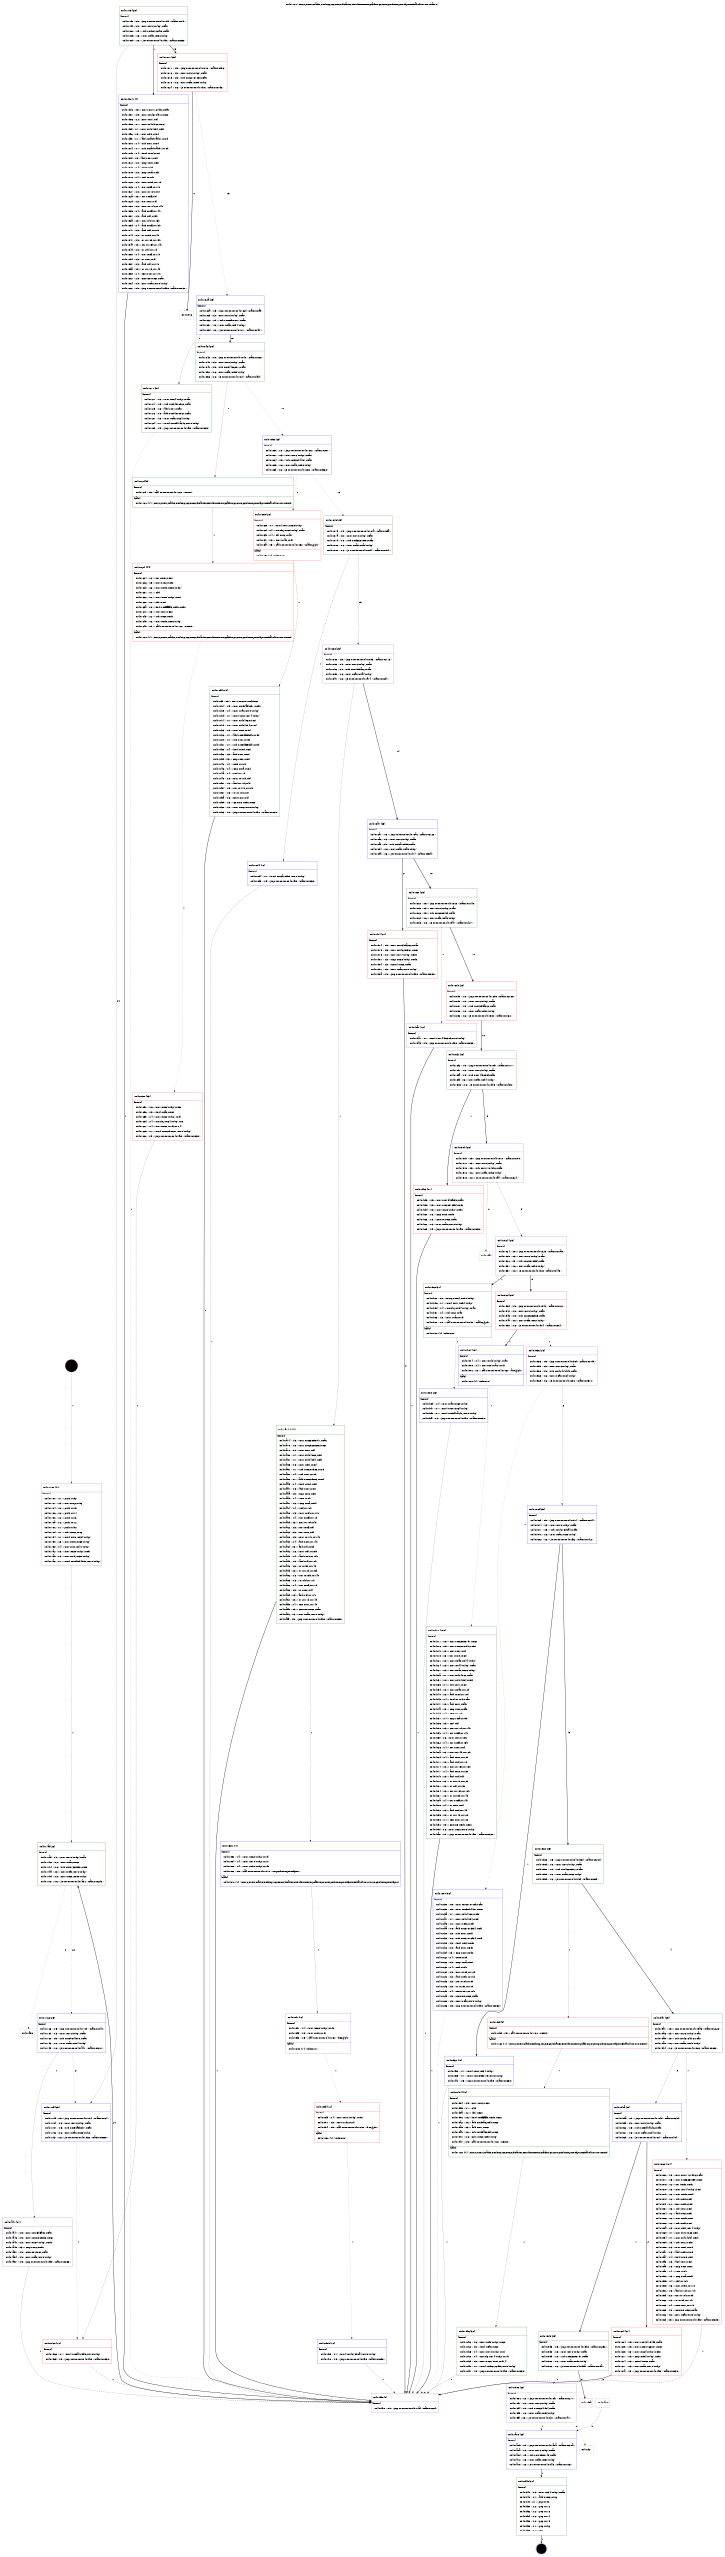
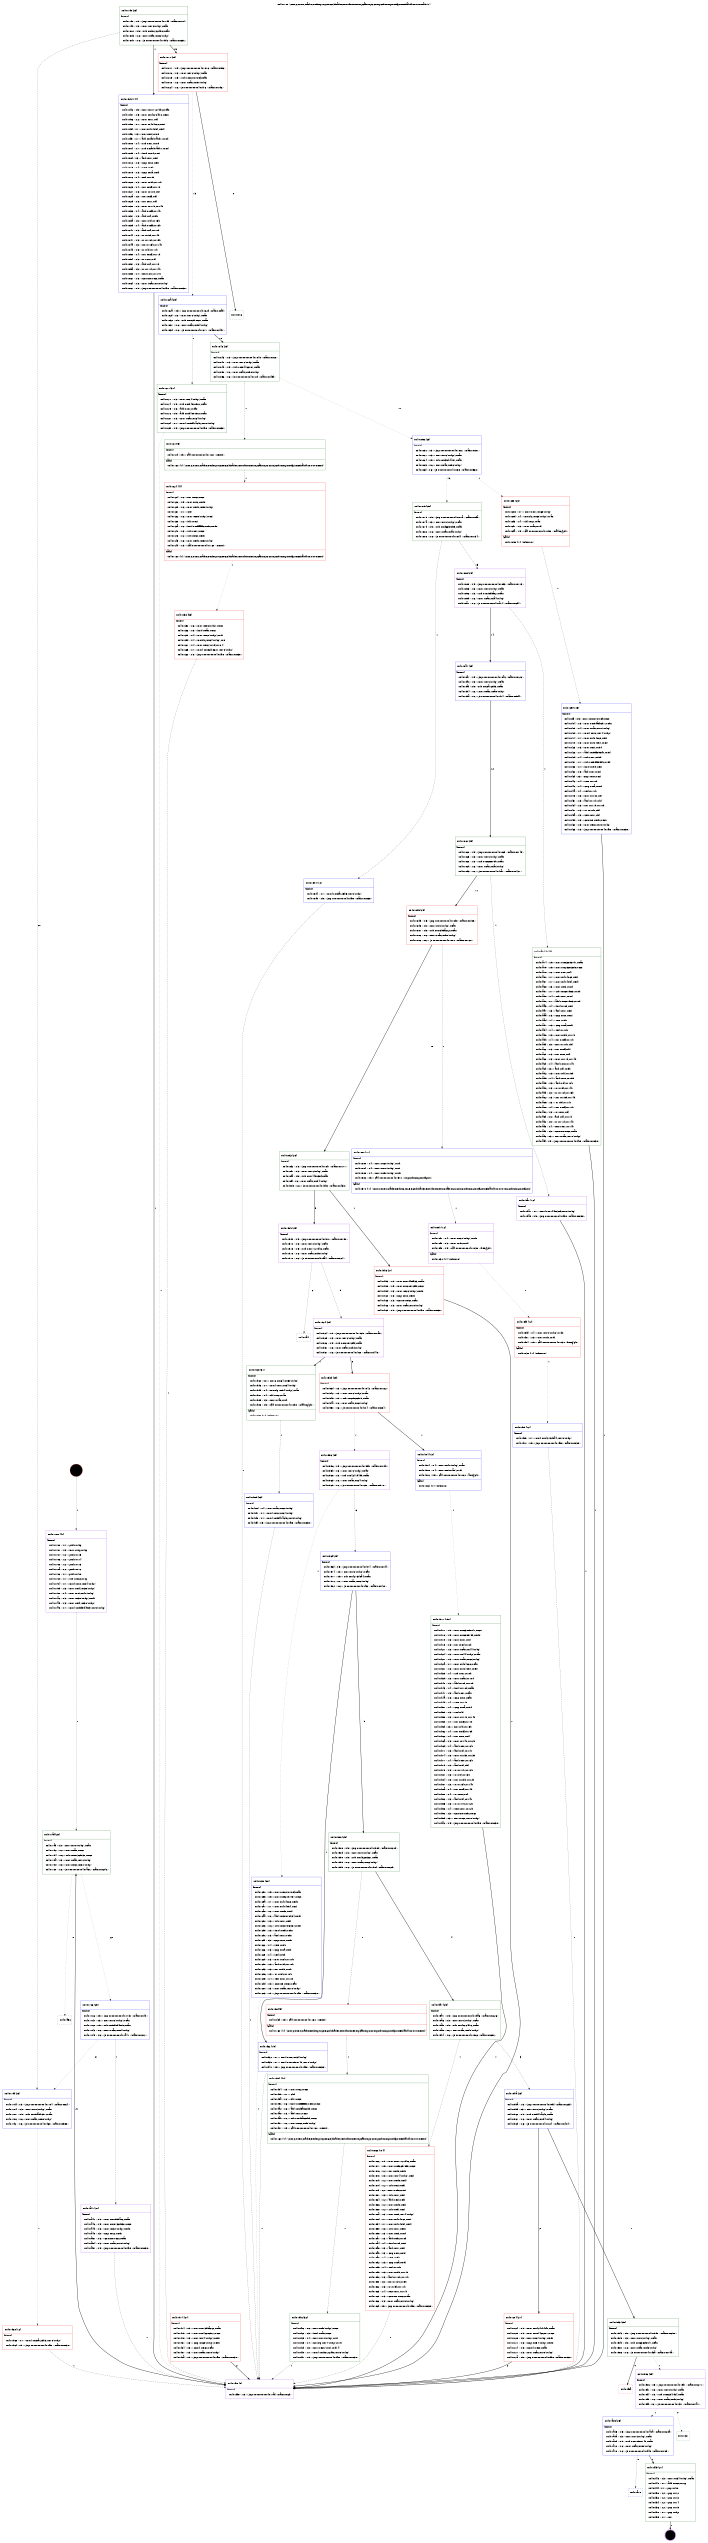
(245, 751) -> (596, 769)
(402, 893) -> none
(310, 1732) -> (442, 1046)
(136, 1741) -> (166, 1538)
(594, 2423) -> (636, 2471)
